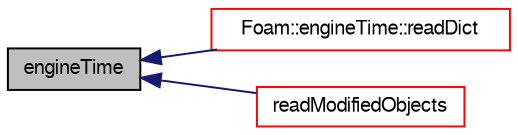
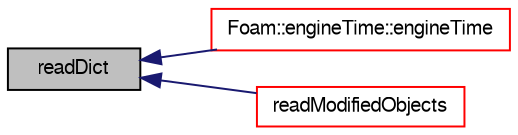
(361, 30) -> (361, 30)
(74, 69) -> (74, 69)
